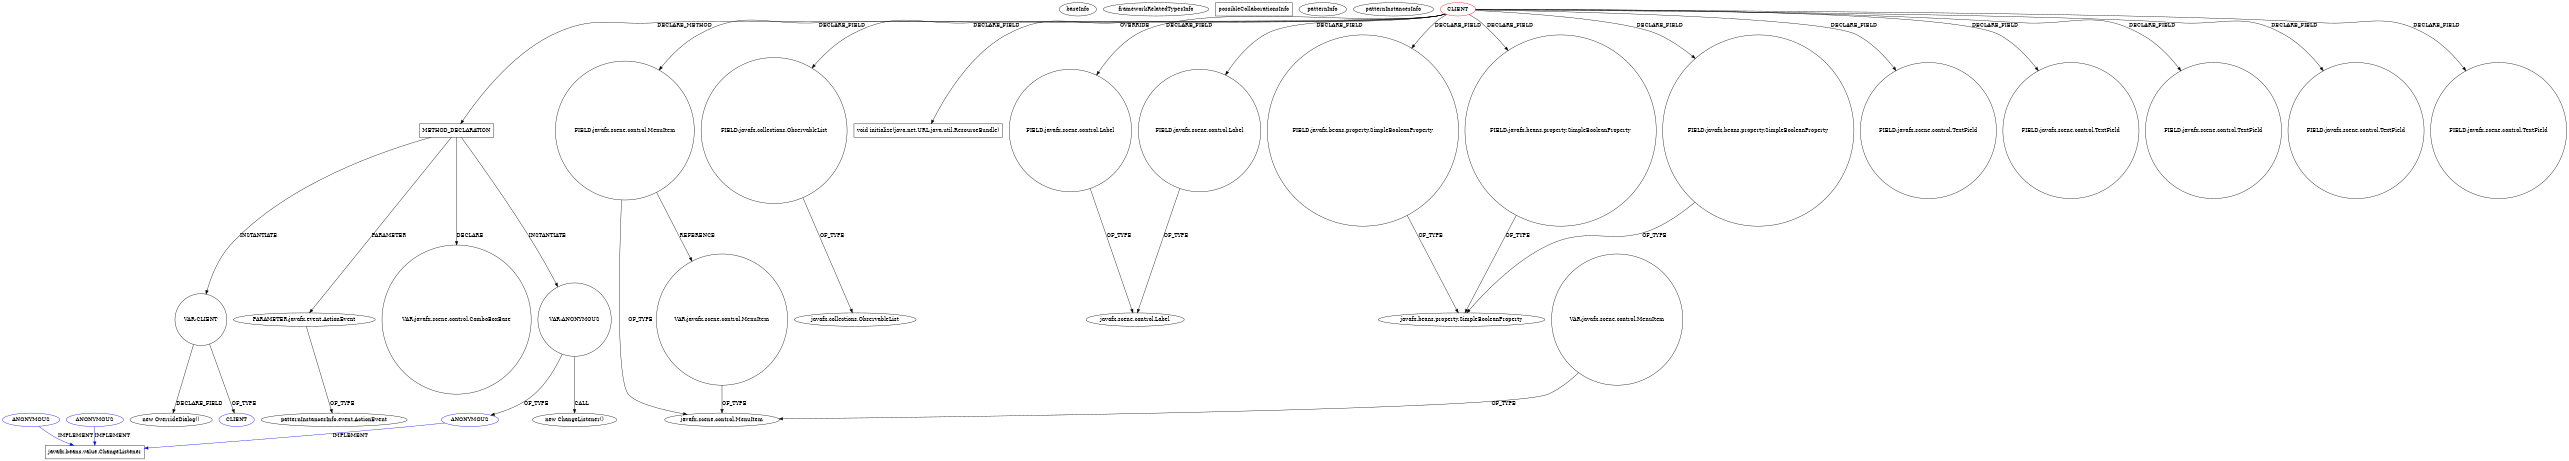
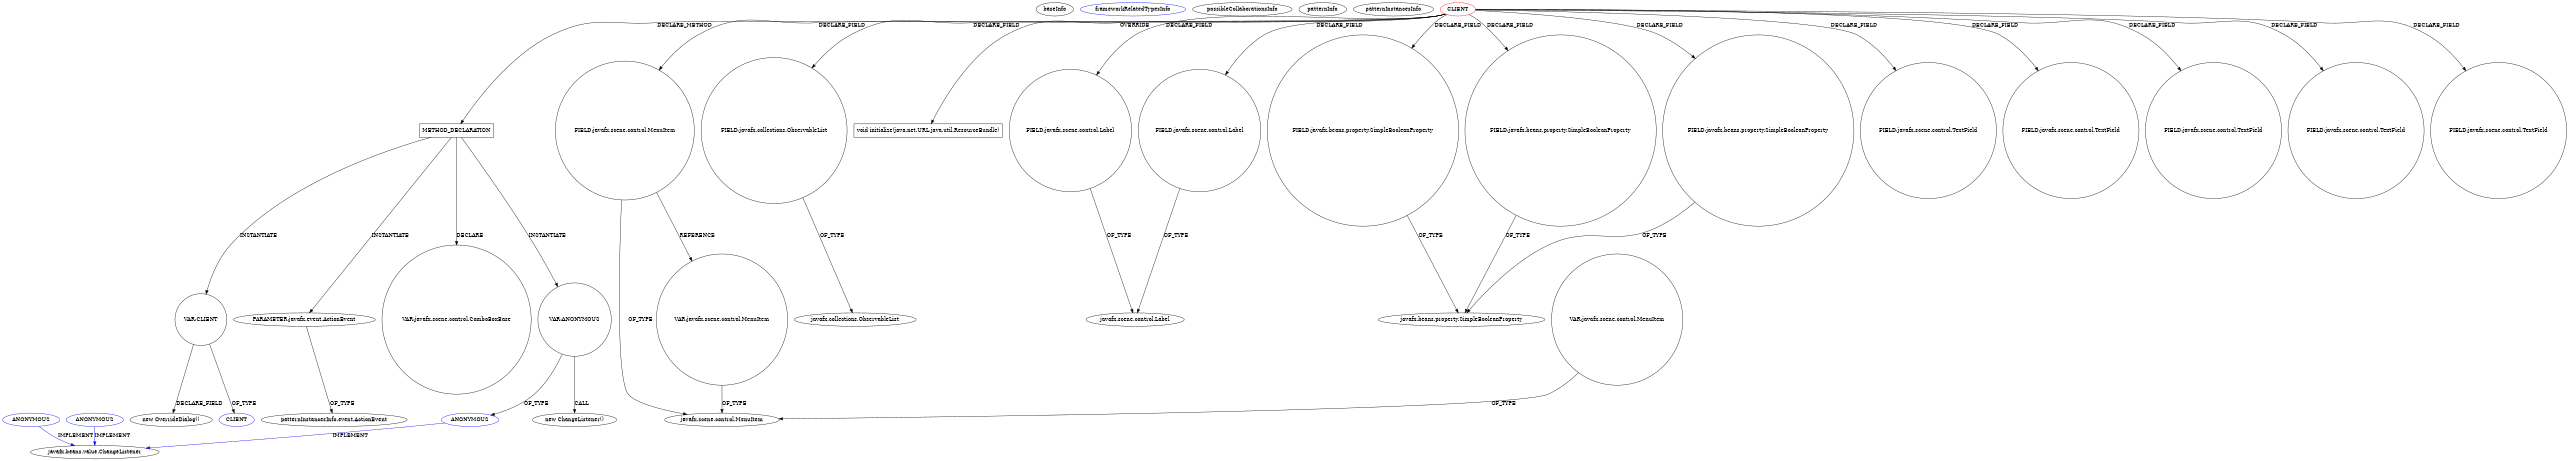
(1156, 9) -> (1133, 9)
(1254, 9) -> (1242, 9)
(389, 236) -> (390, 236)
(95, 452) -> (95, 452)
